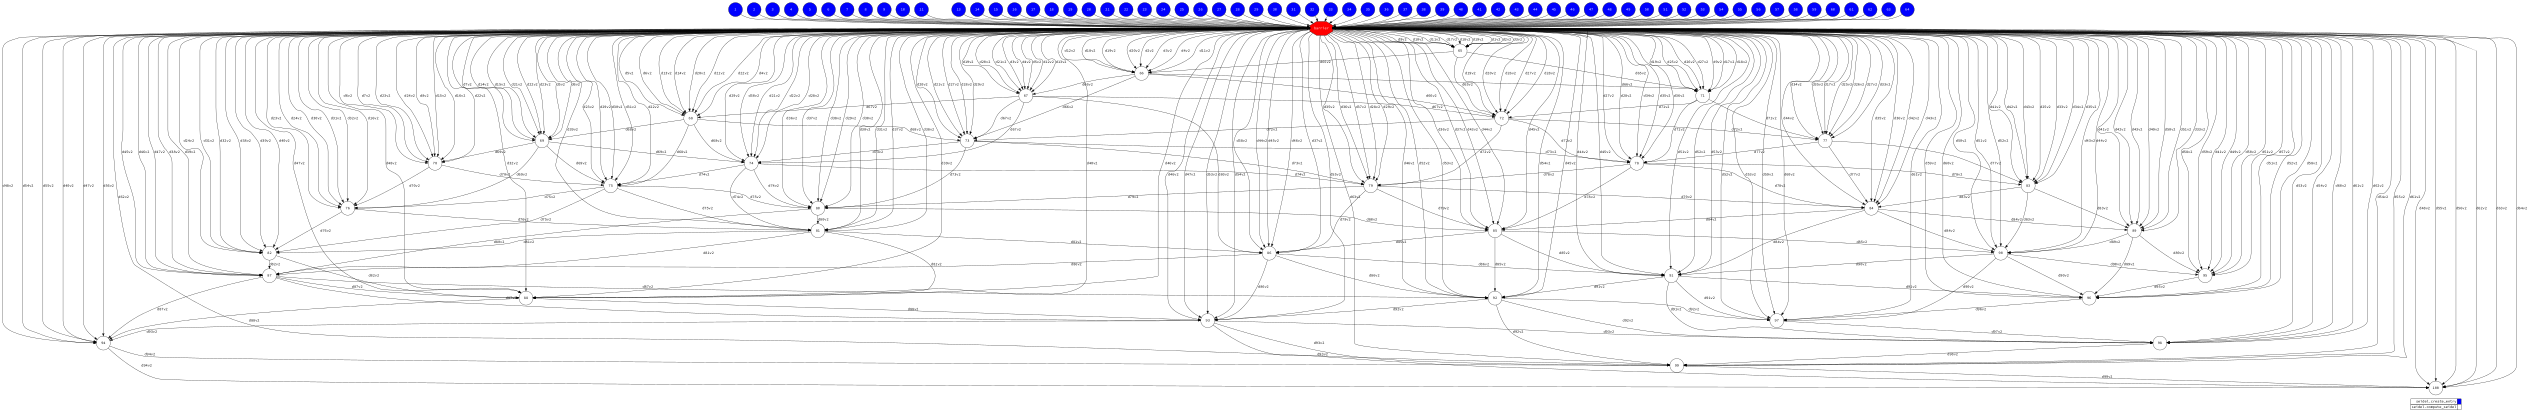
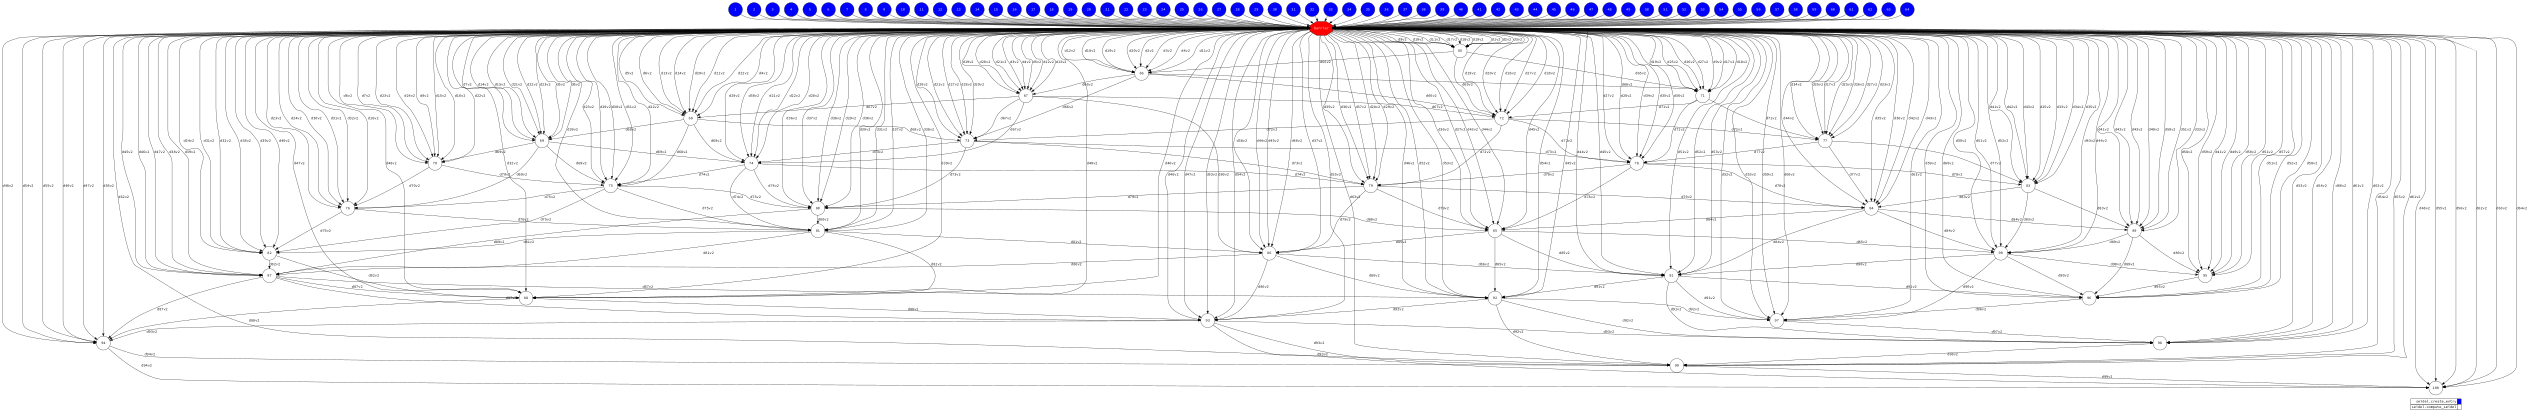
none -> (940, 10)
